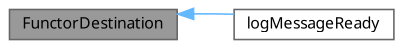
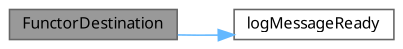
(214, 14) -> (198, 35)
